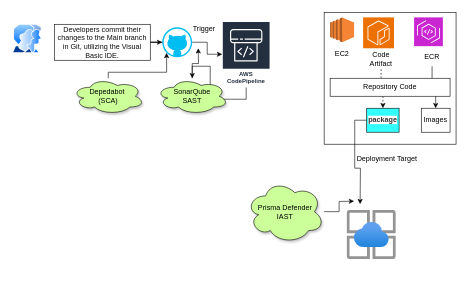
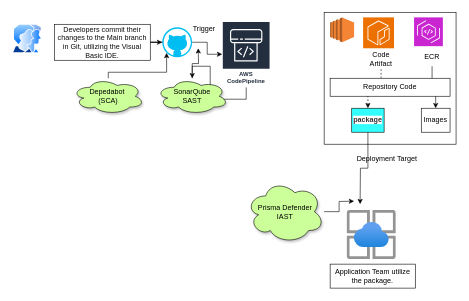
(342, 54) -> none
(383, 120) -> (368, 120)
none -> (373, 276)
